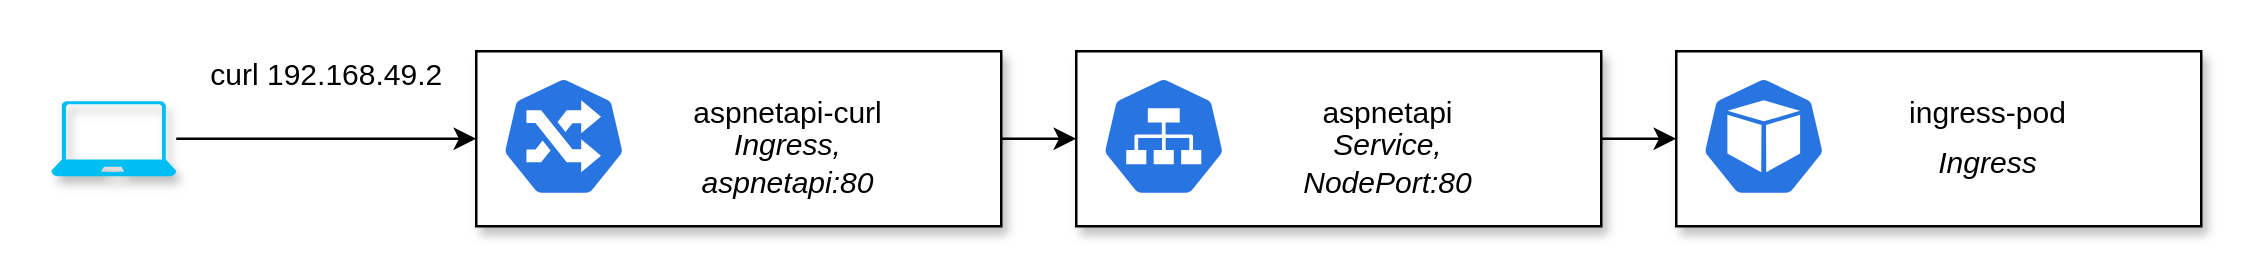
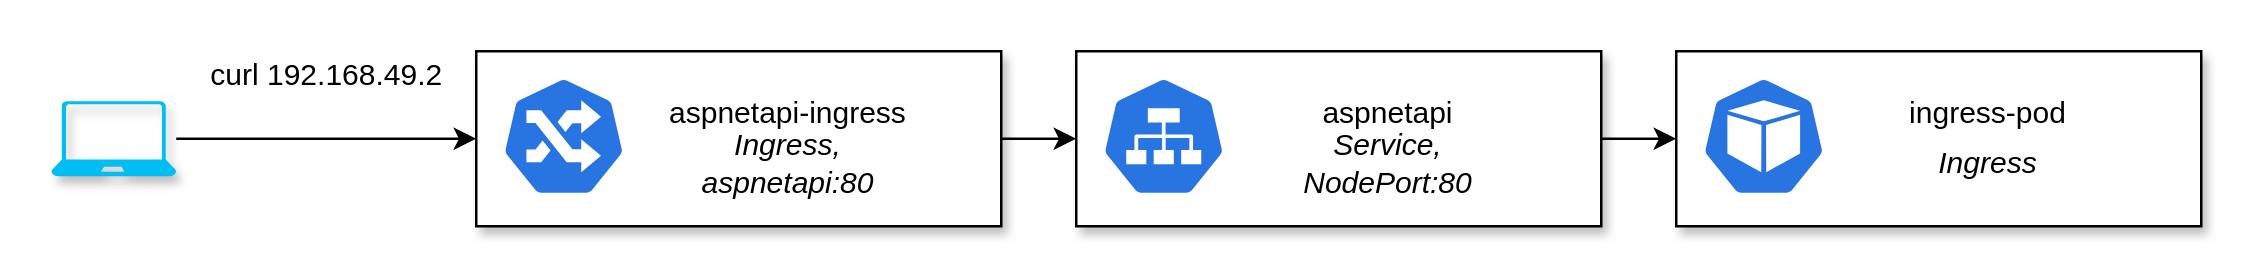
(789, 114) -> (789, 114)
